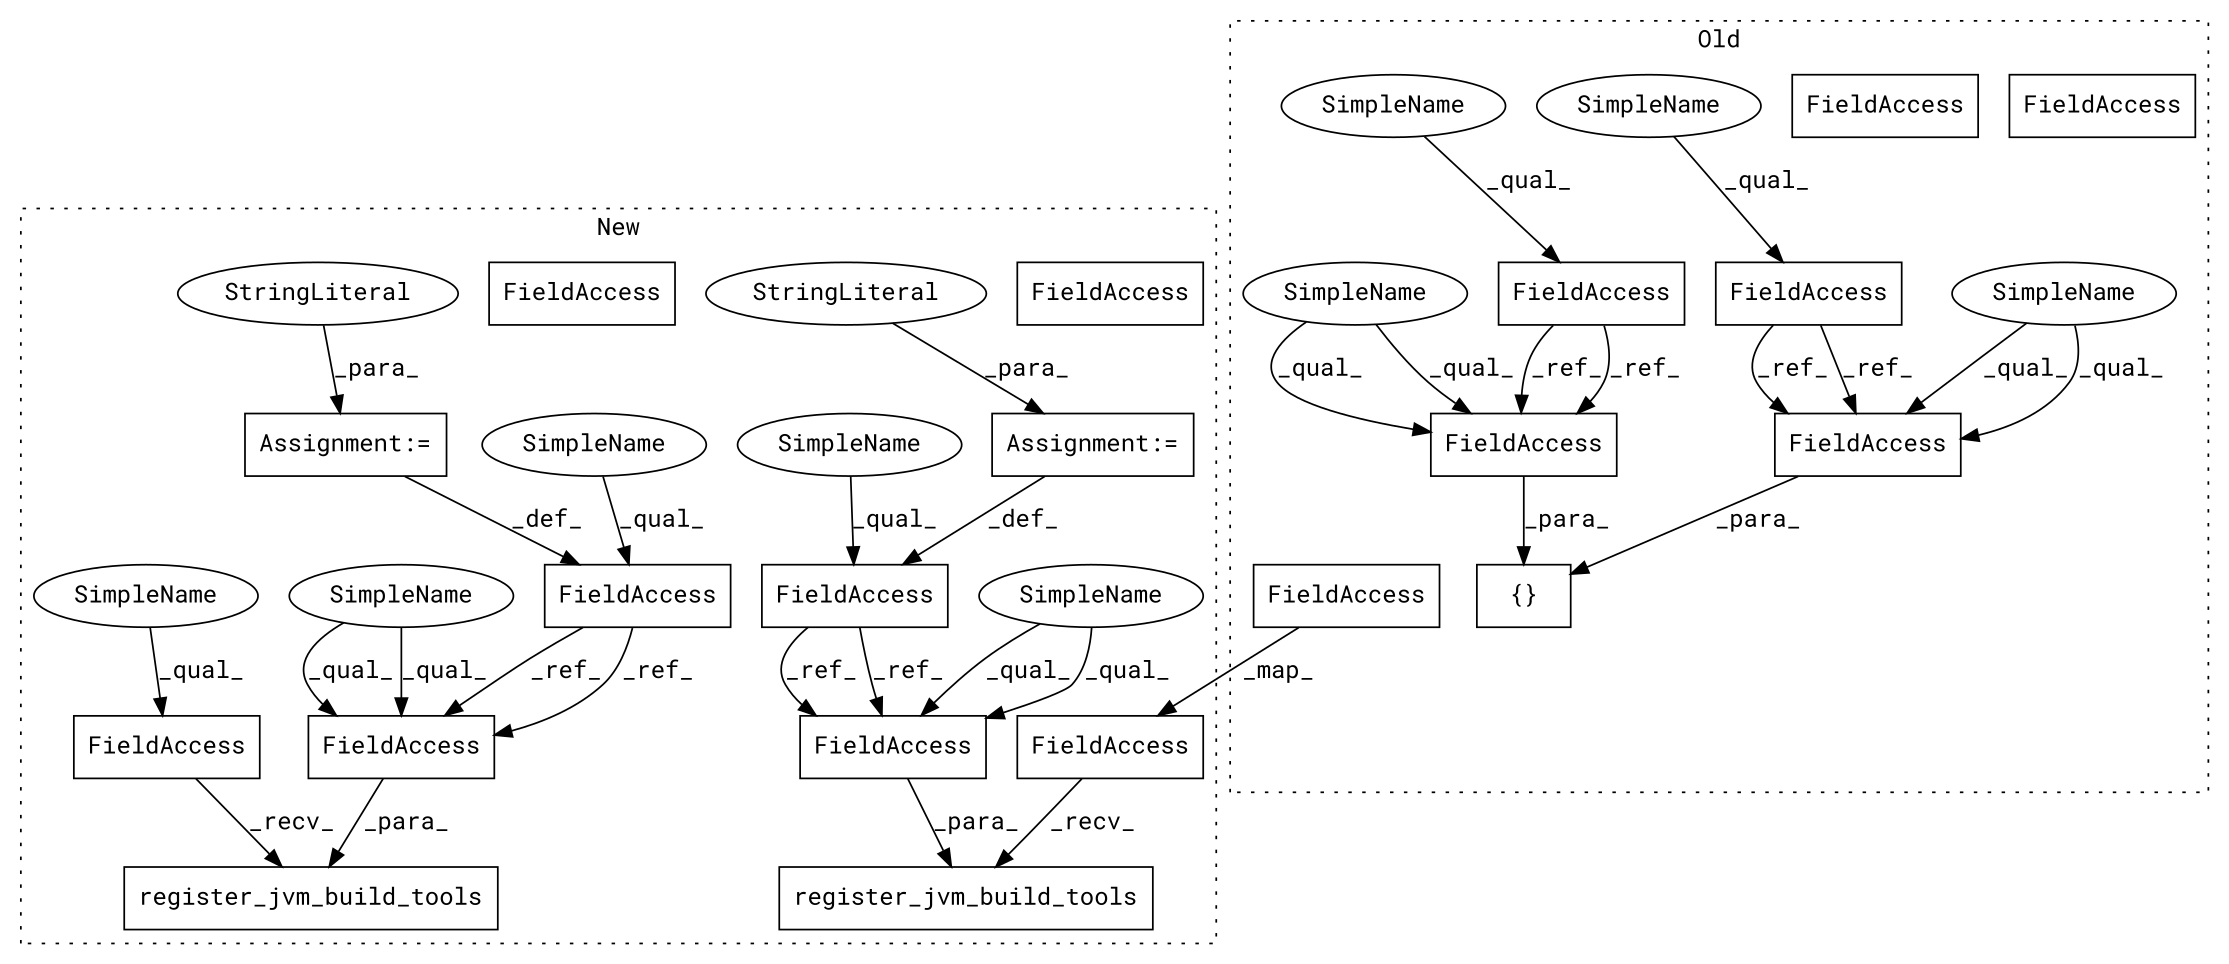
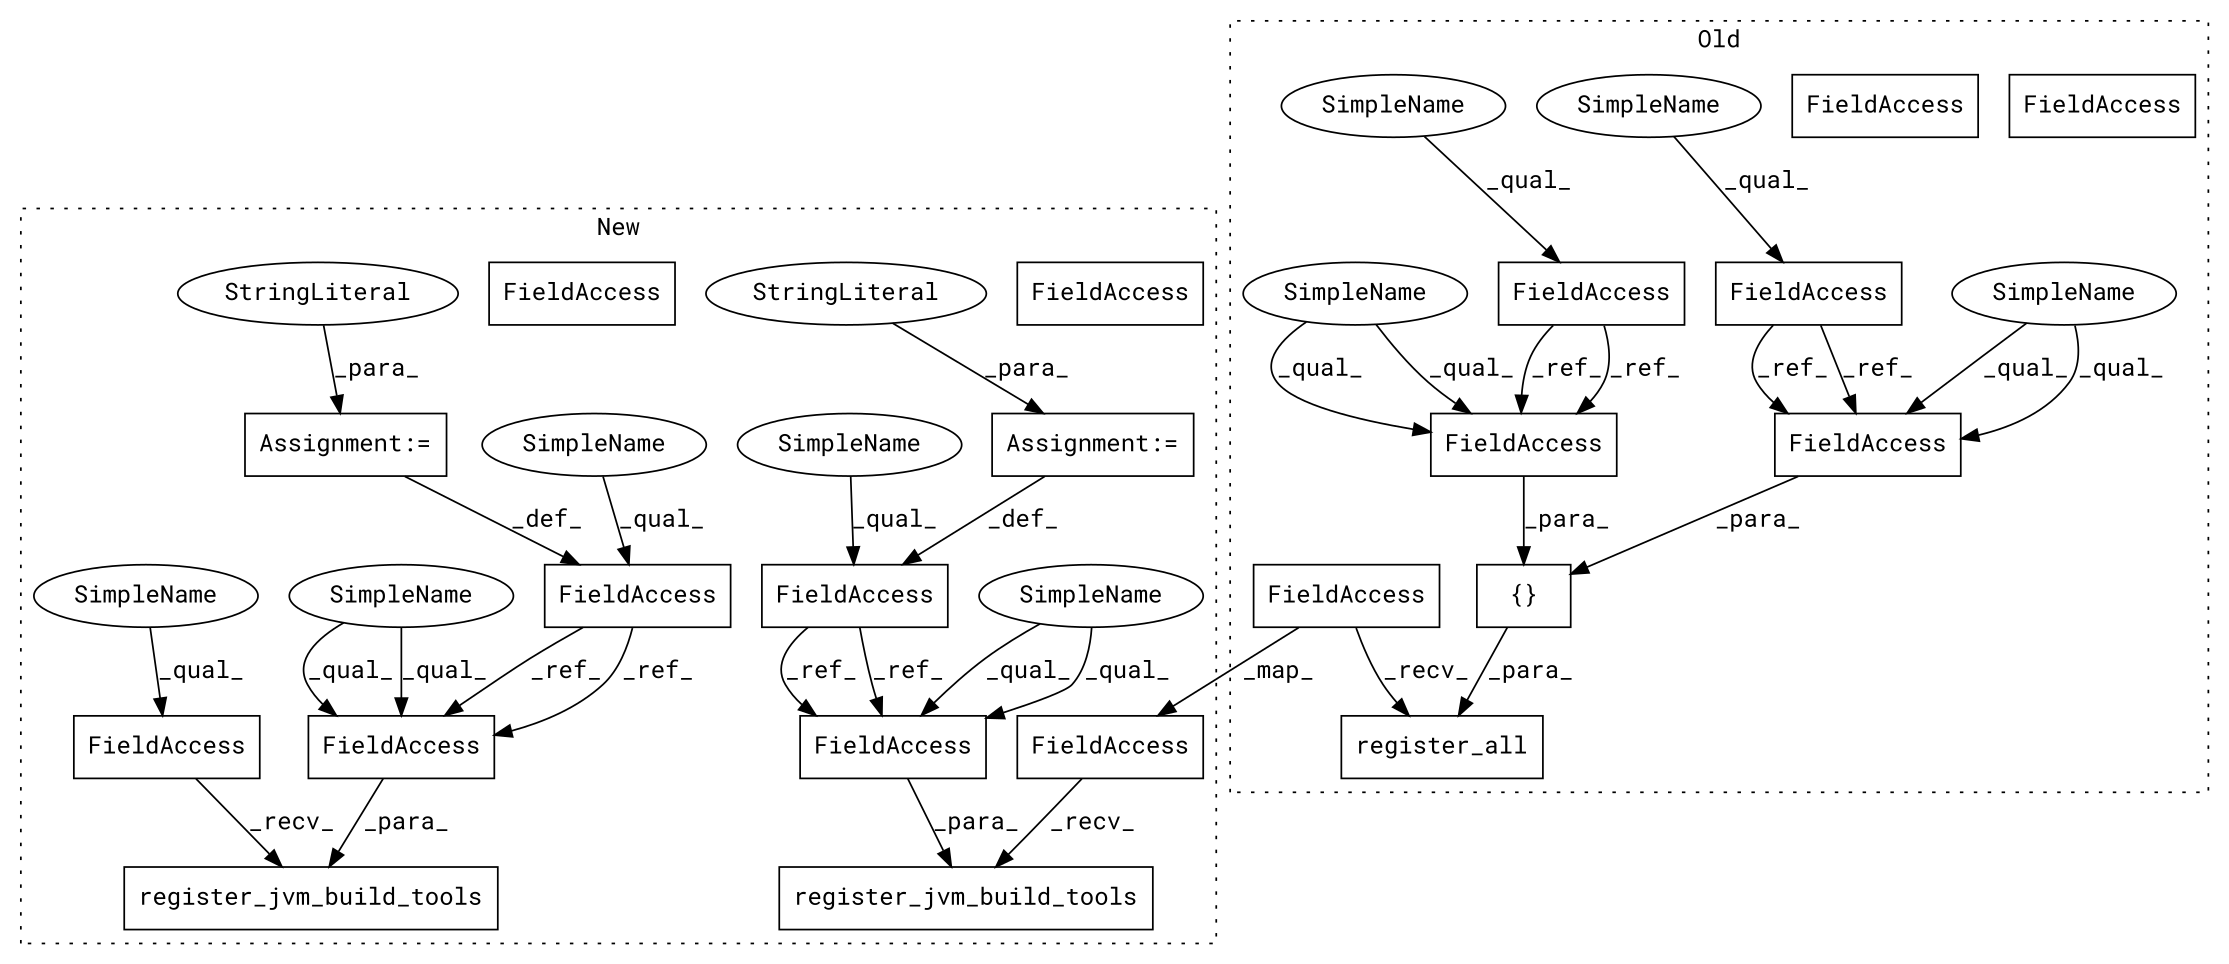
none -> (1442, 747)
